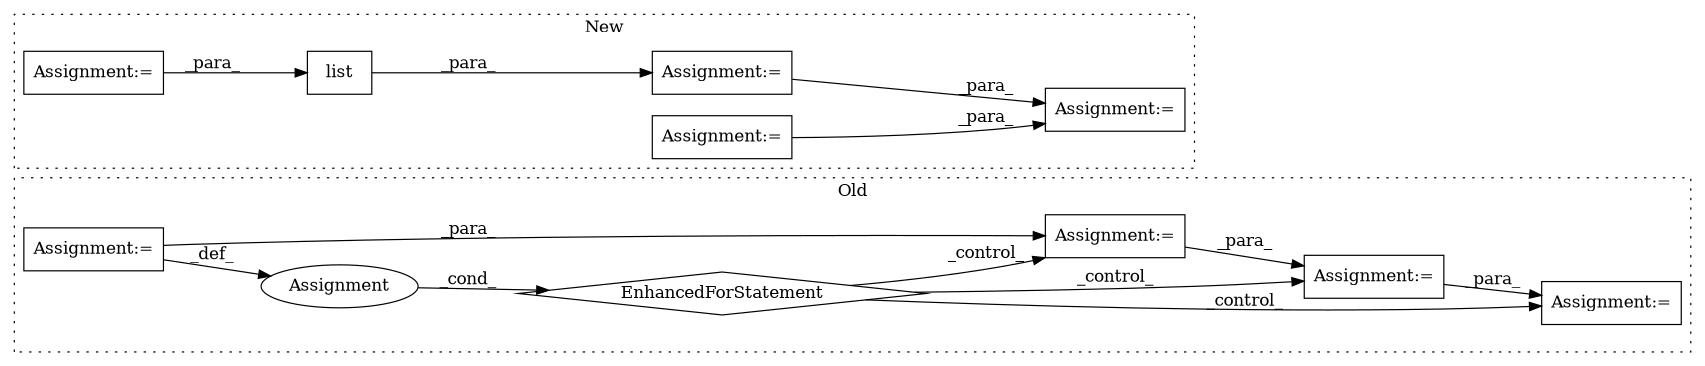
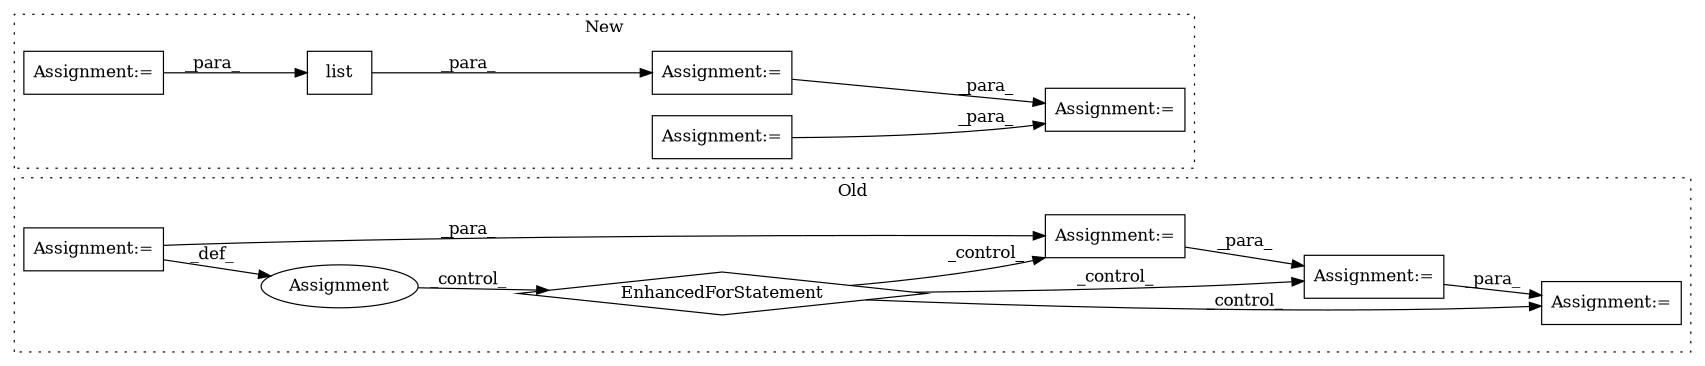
(468, 280) -> (468, 280)
